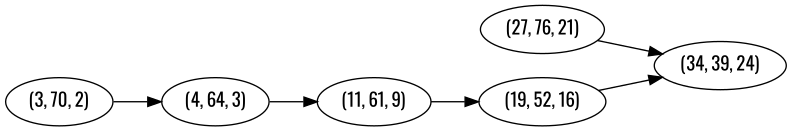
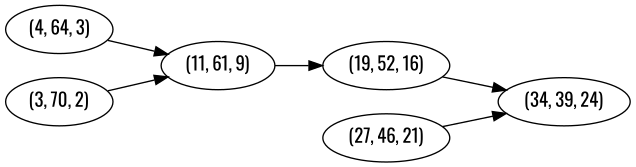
(542, 29) -> (386, 138)
(130, 102) -> (131, 85)
